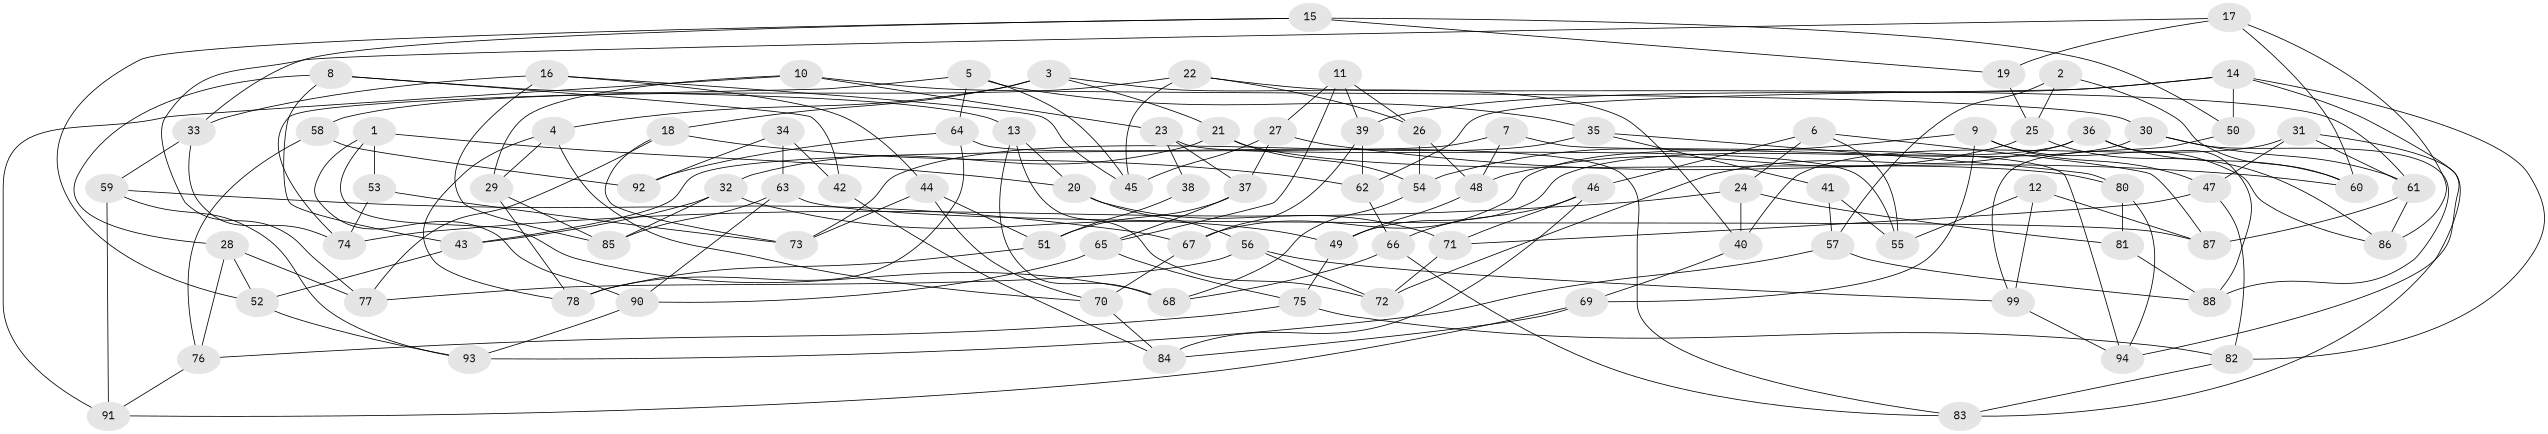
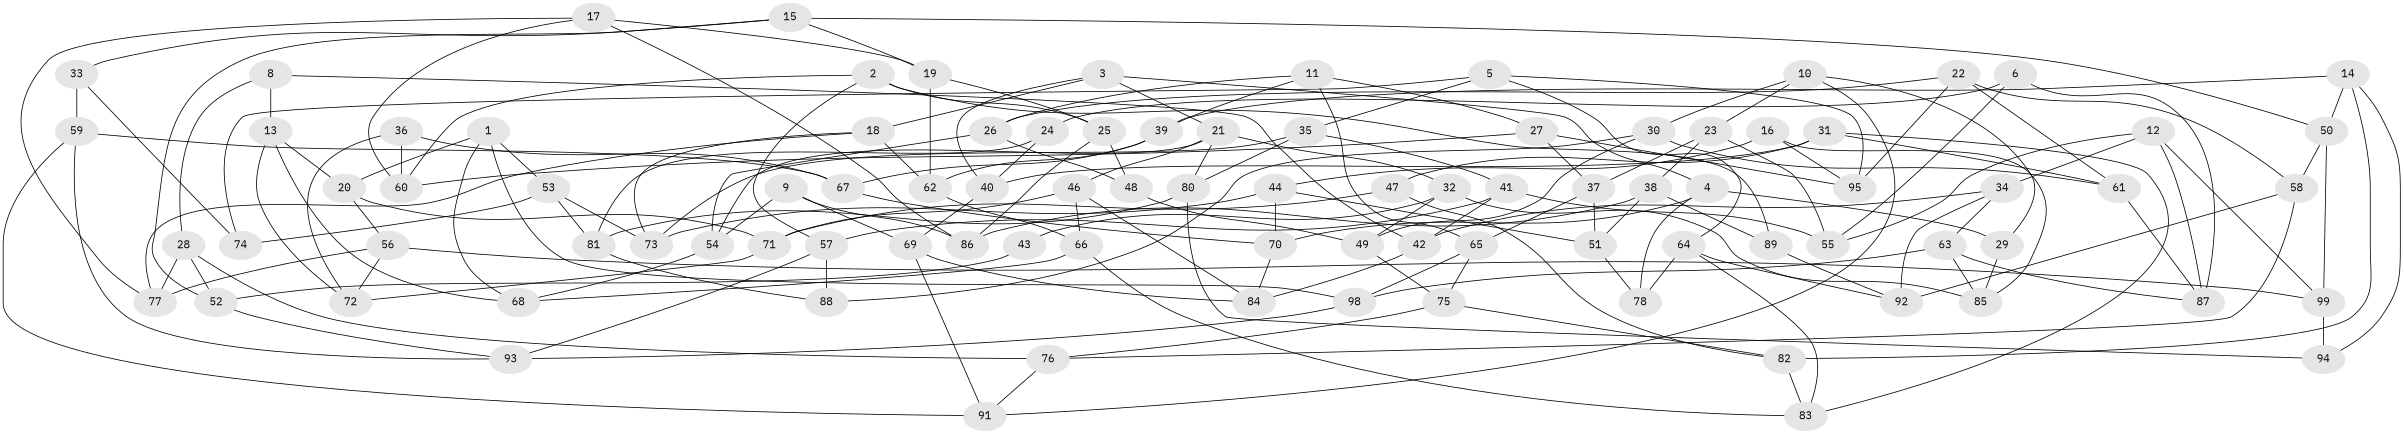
(367, 90) -> none
(1615, 101) -> (930, 131)
(1507, 131) -> none
(1704, 160) -> (1146, 160)
none -> (2312, 160)
none -> (2072, 162)
(2117, 163) -> none
(1131, 188) -> (1855, 188)
(2250, 196) -> none
(302, 209) -> none
none -> (1471, 212)
(1042, 213) -> none
(2400, 217) -> (1260, 212)
none -> (574, 221)
(532, 245) -> none
none -> (1771, 245)
(637, 302) -> (1355, 302)
